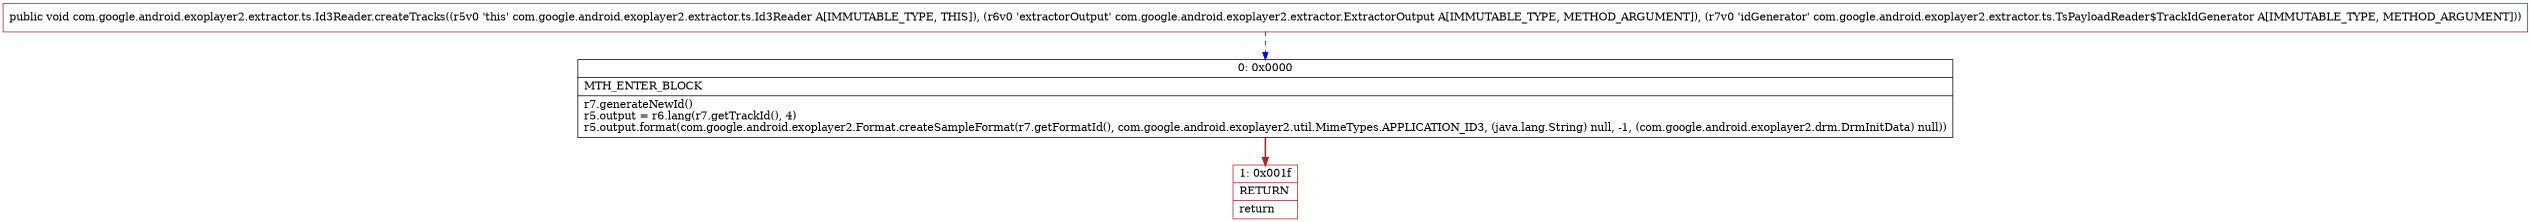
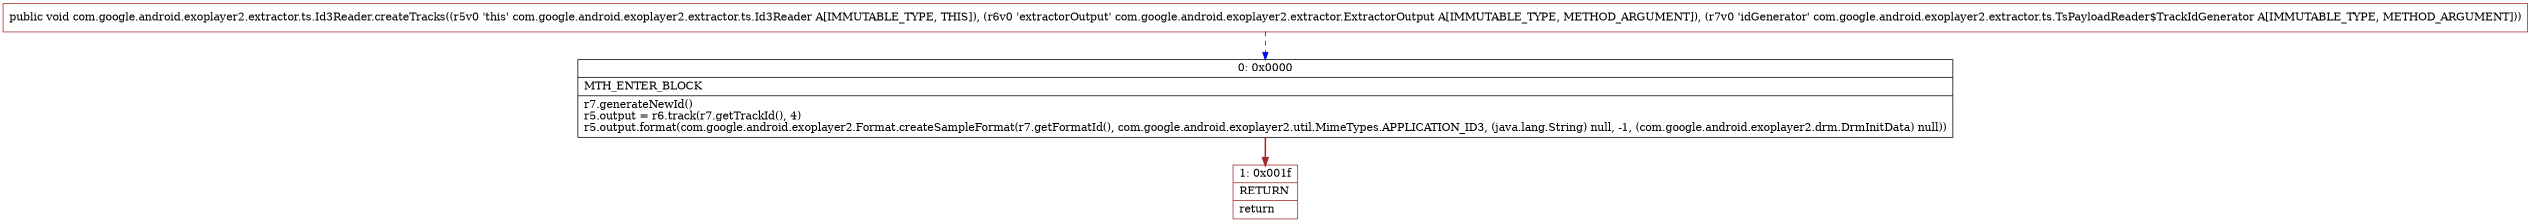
(691, 116) -> (693, 116)
